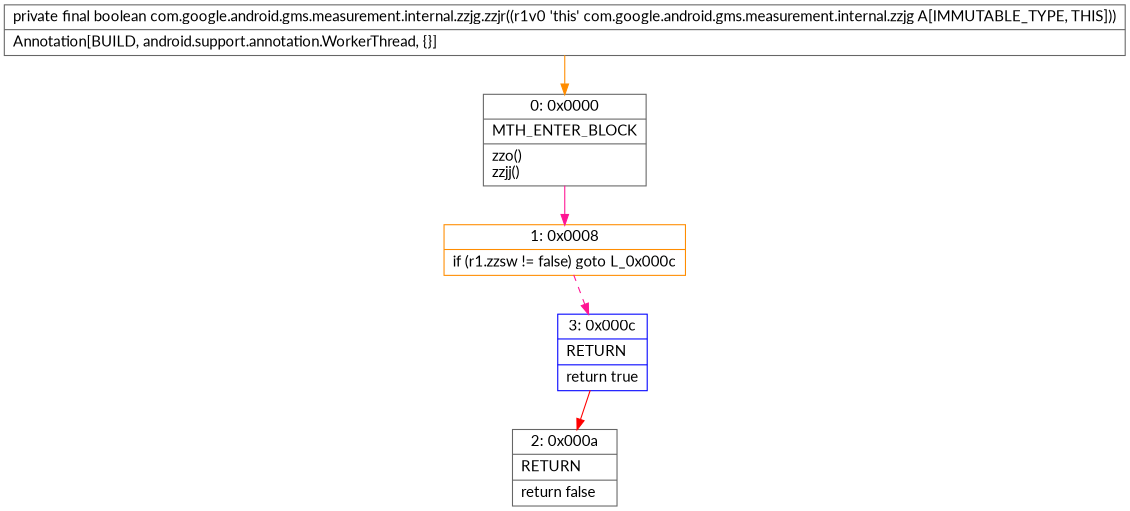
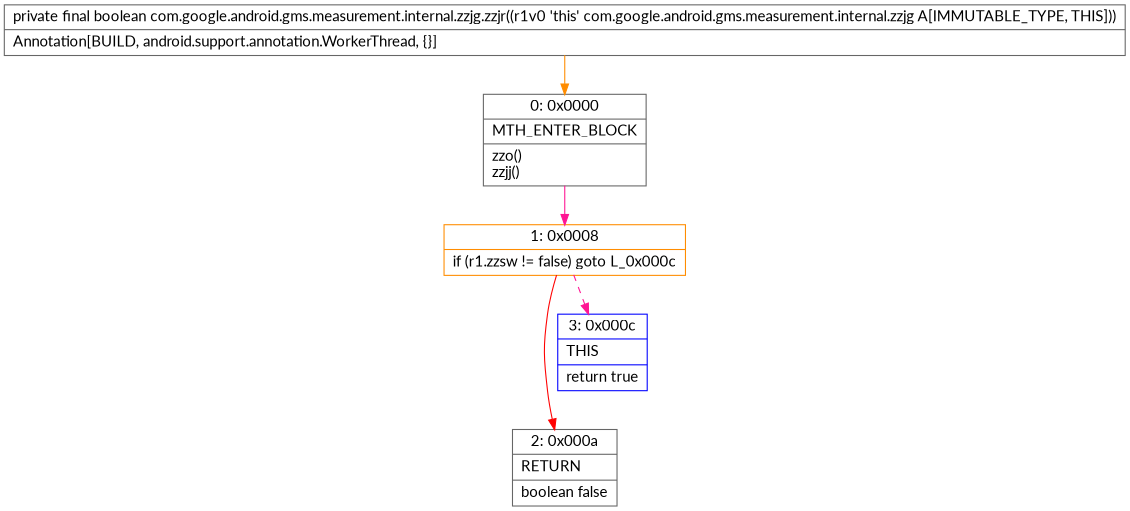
(597, 351) -> (583, 351)
(585, 405) -> (544, 347)
(559, 493) -> (565, 493)
